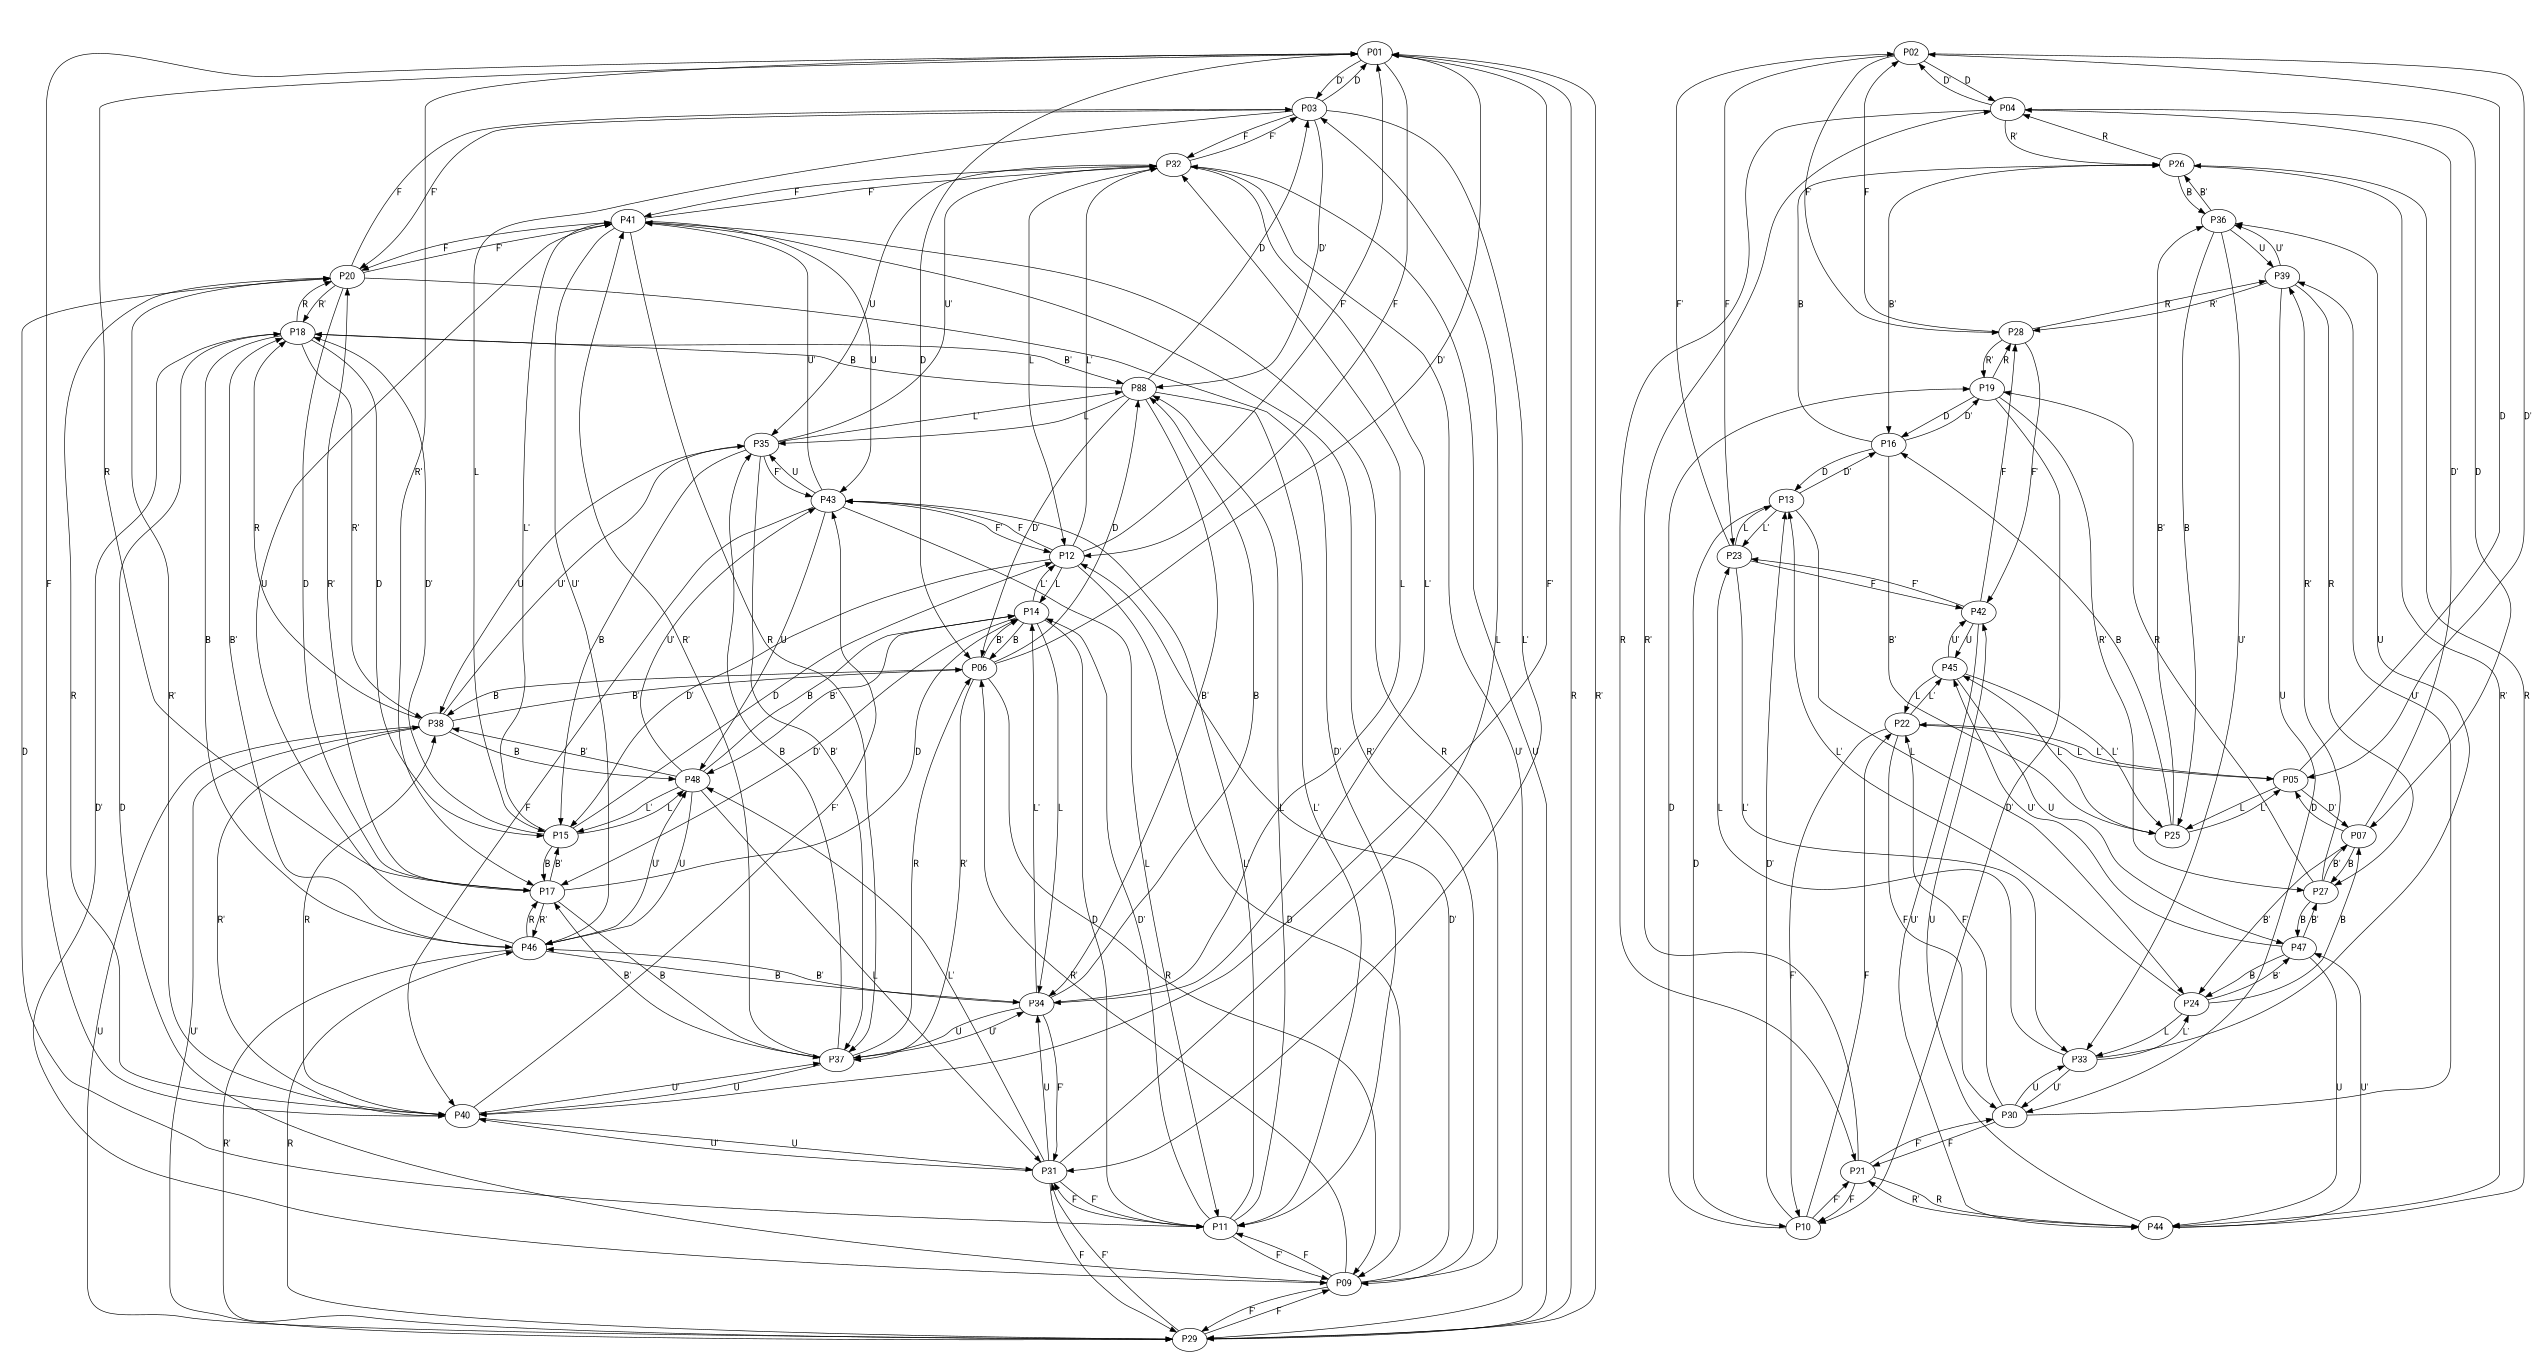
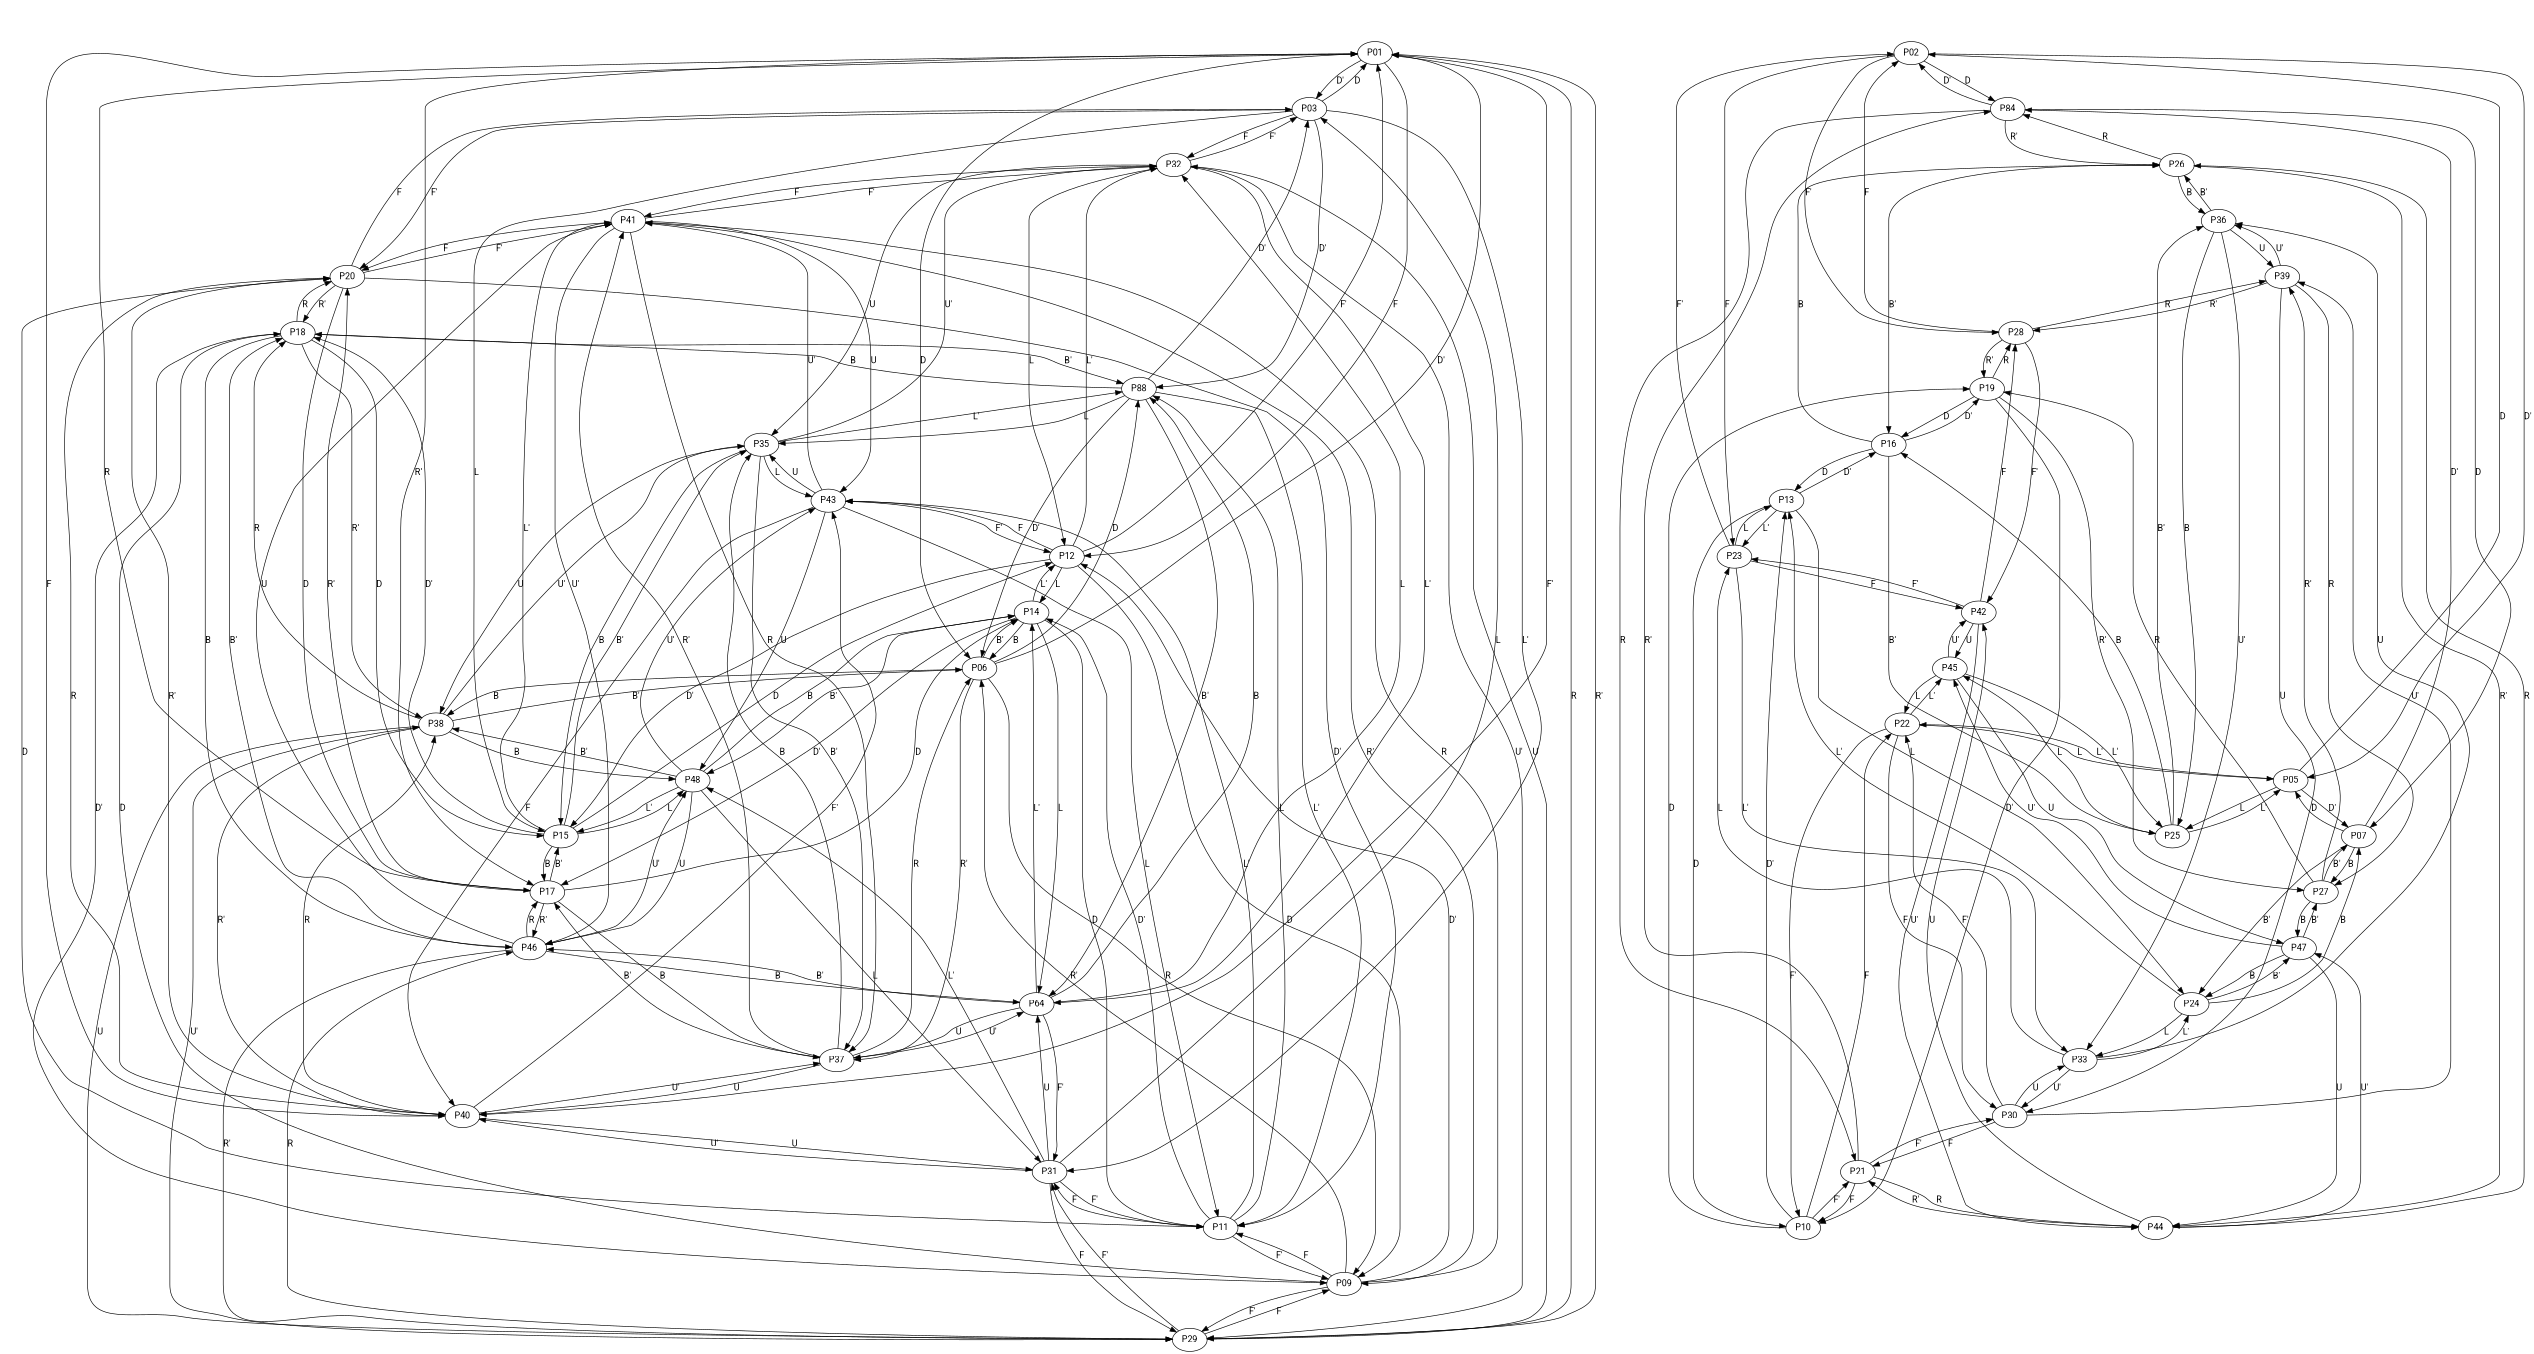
(2008, 109) -> (2008, 109)
(1262, 249) -> (1262, 249)
(778, 473) -> (778, 473)
none -> (622, 625)
(1037, 1004) -> (1037, 1004)
